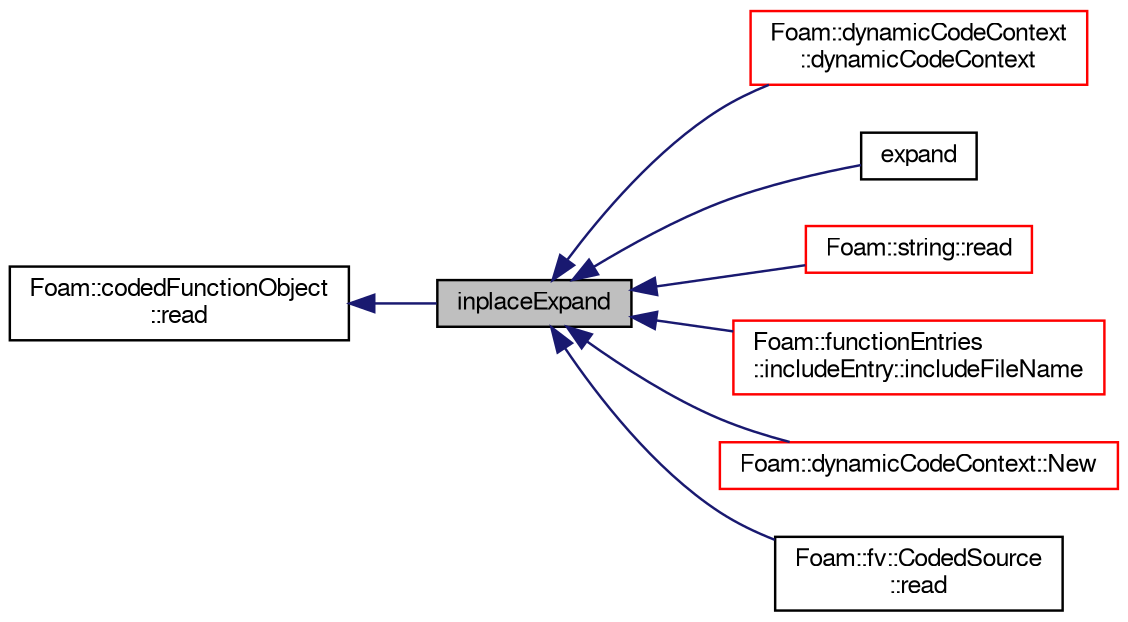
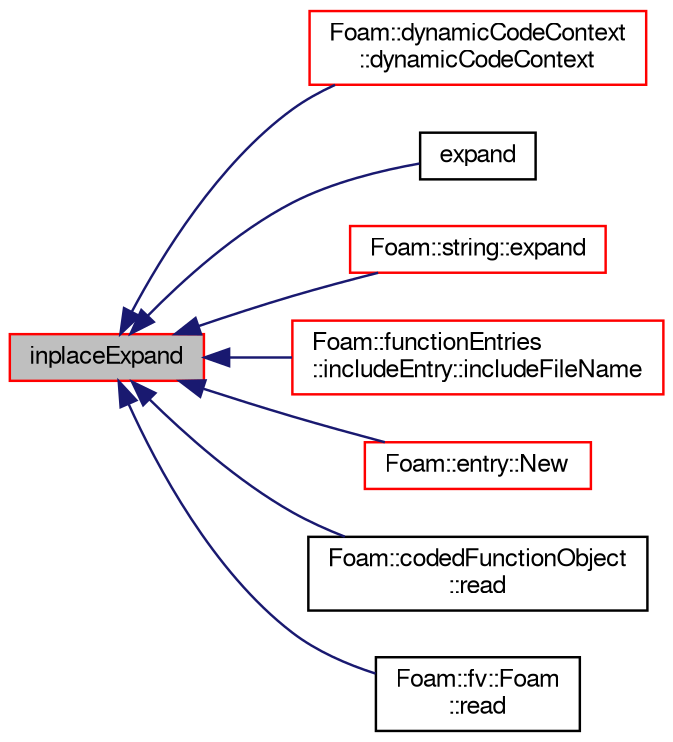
(919, 249) -> (478, 249)
(406, 303) -> (240, 478)
(534, 303) -> (107, 357)
(919, 466) -> (478, 466)
(919, 574) -> (478, 694)
